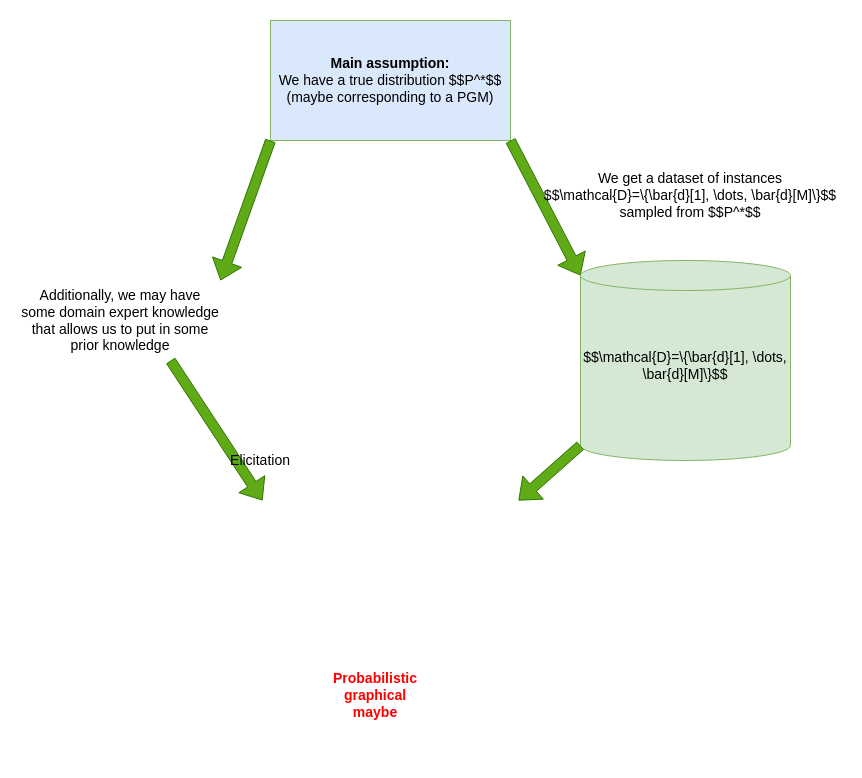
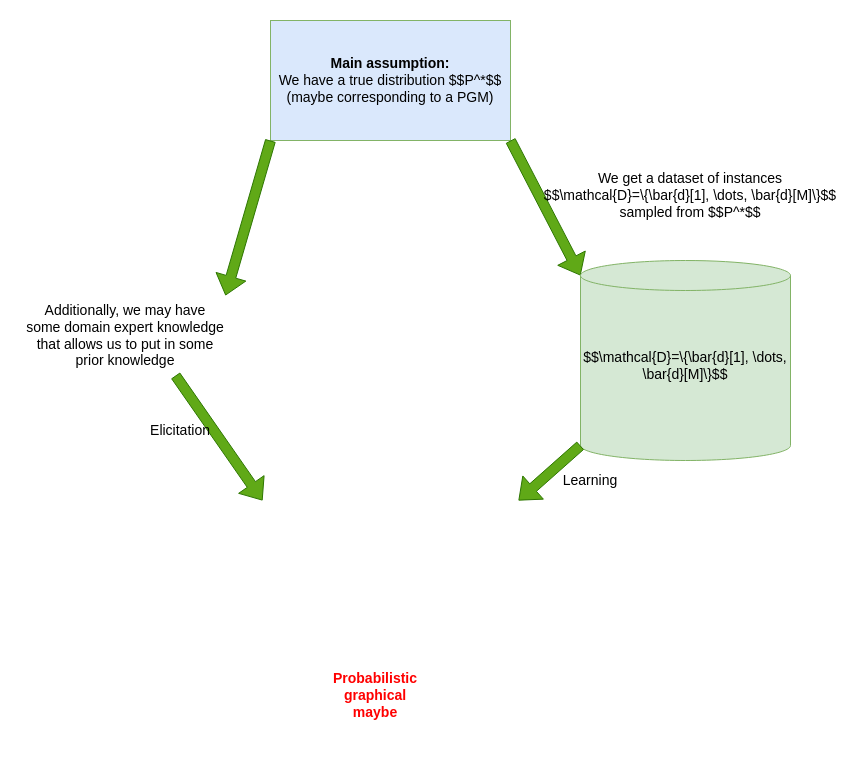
(121, 321) -> (126, 336)
(261, 461) -> (181, 431)
none -> (591, 481)
